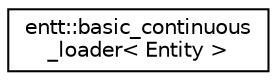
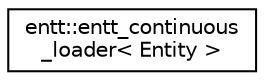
(138, 40) -> (132, 40)
